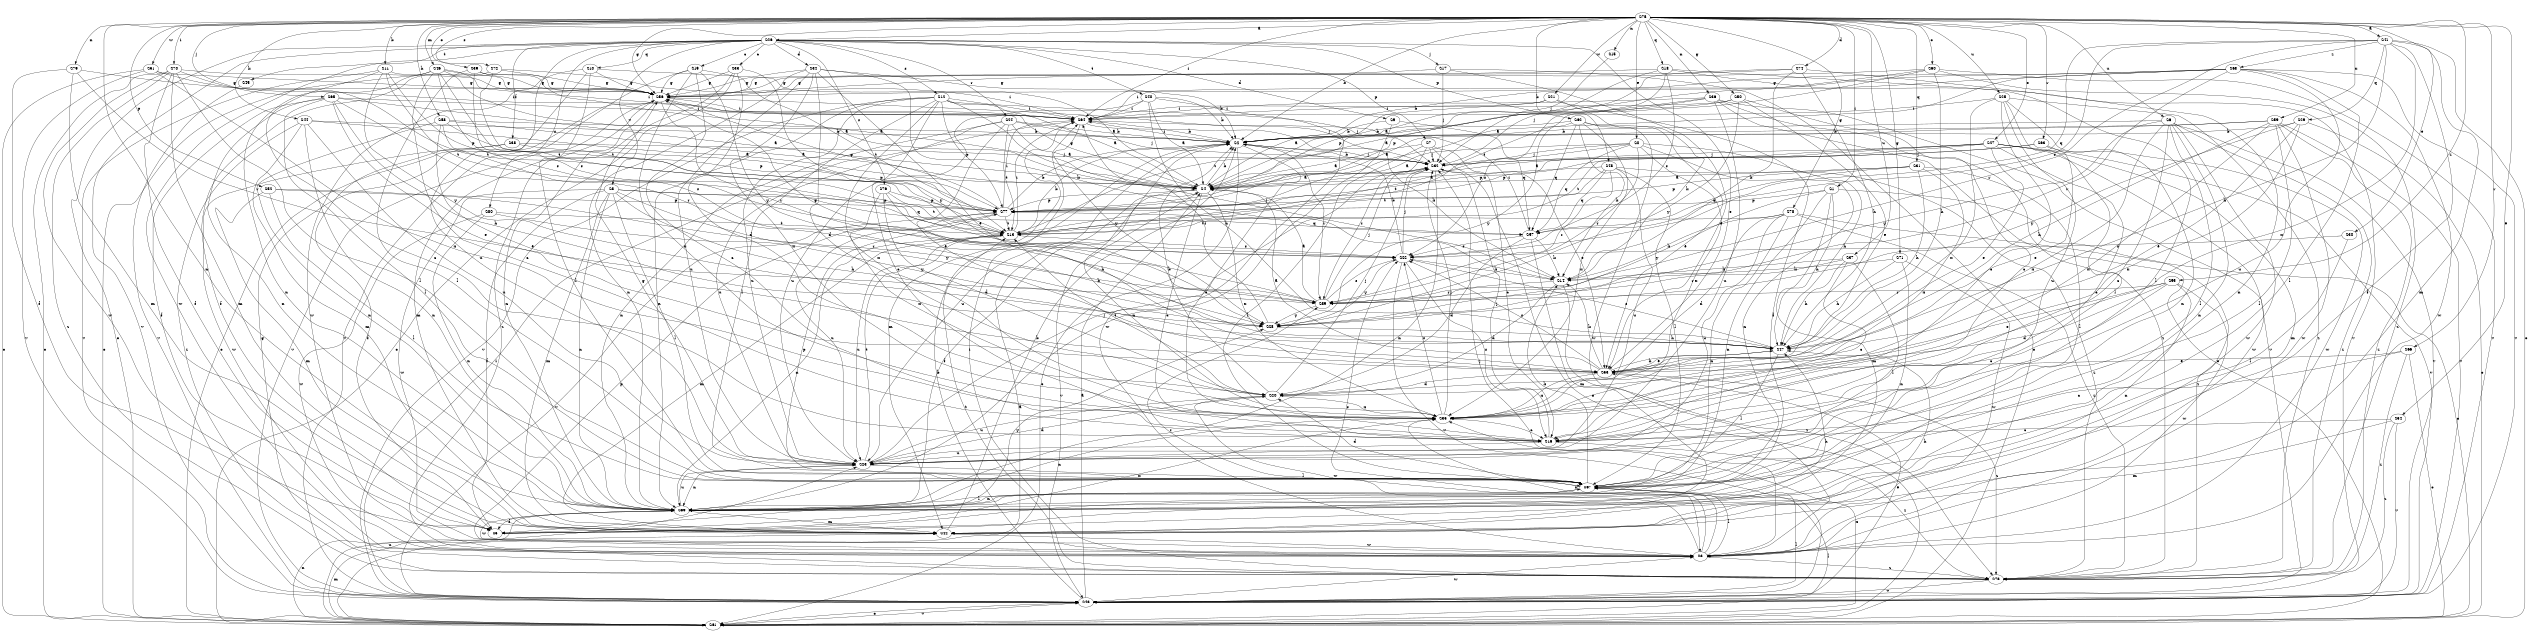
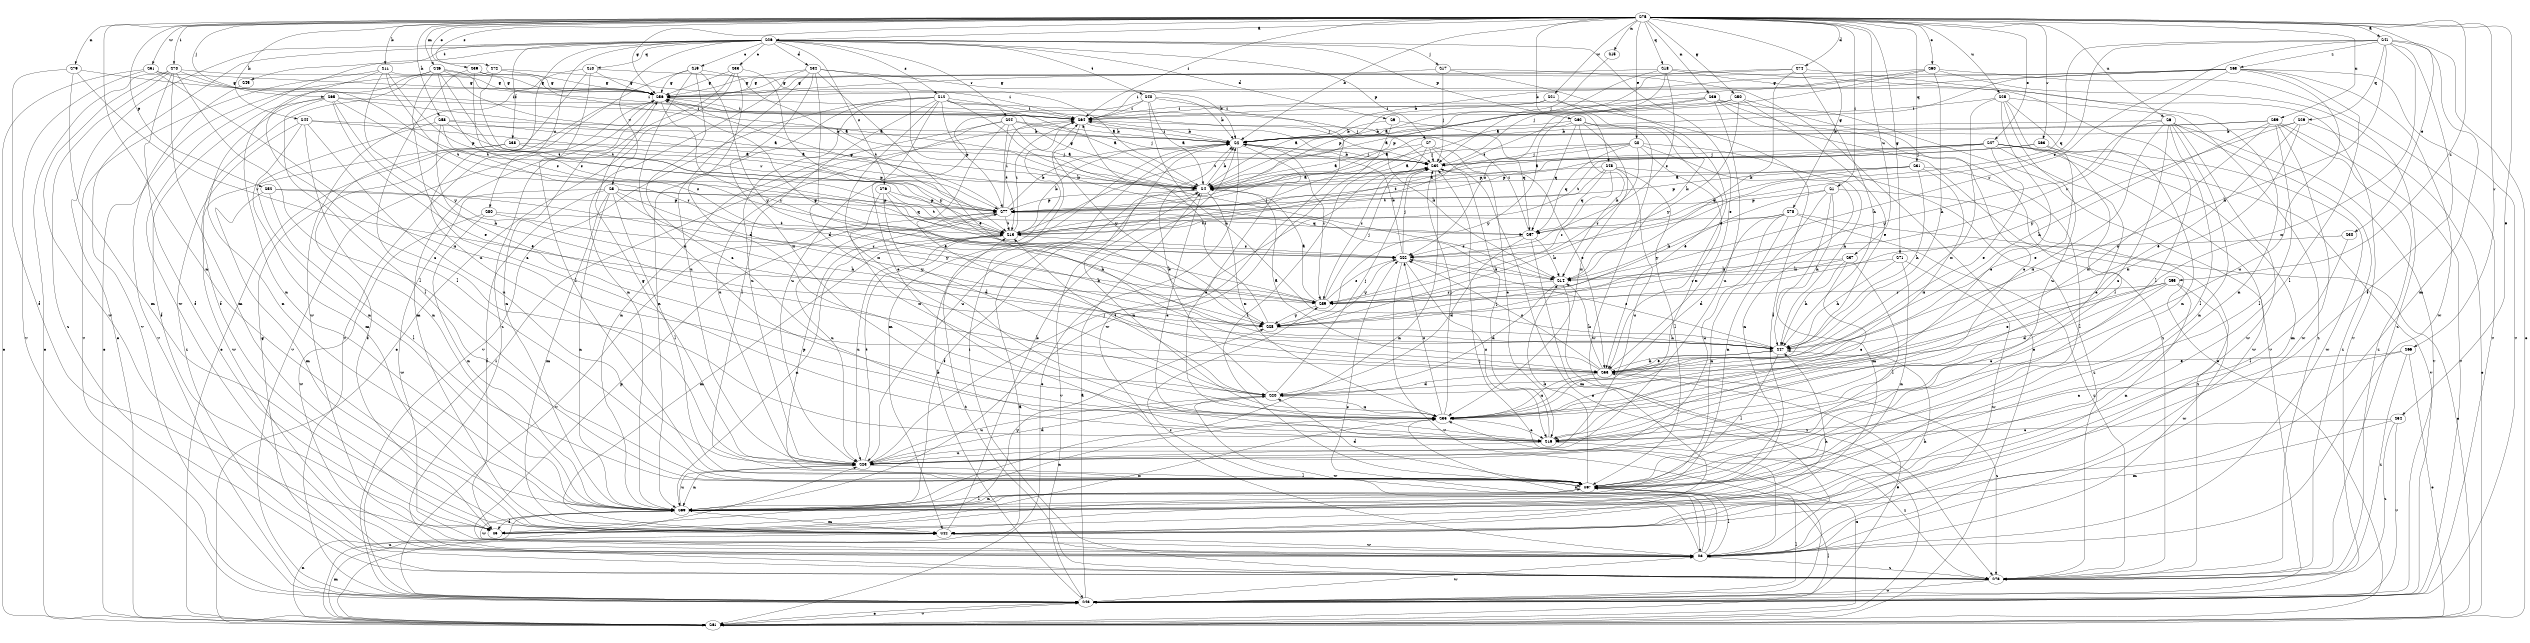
(761, 166) -> (761, 166)
